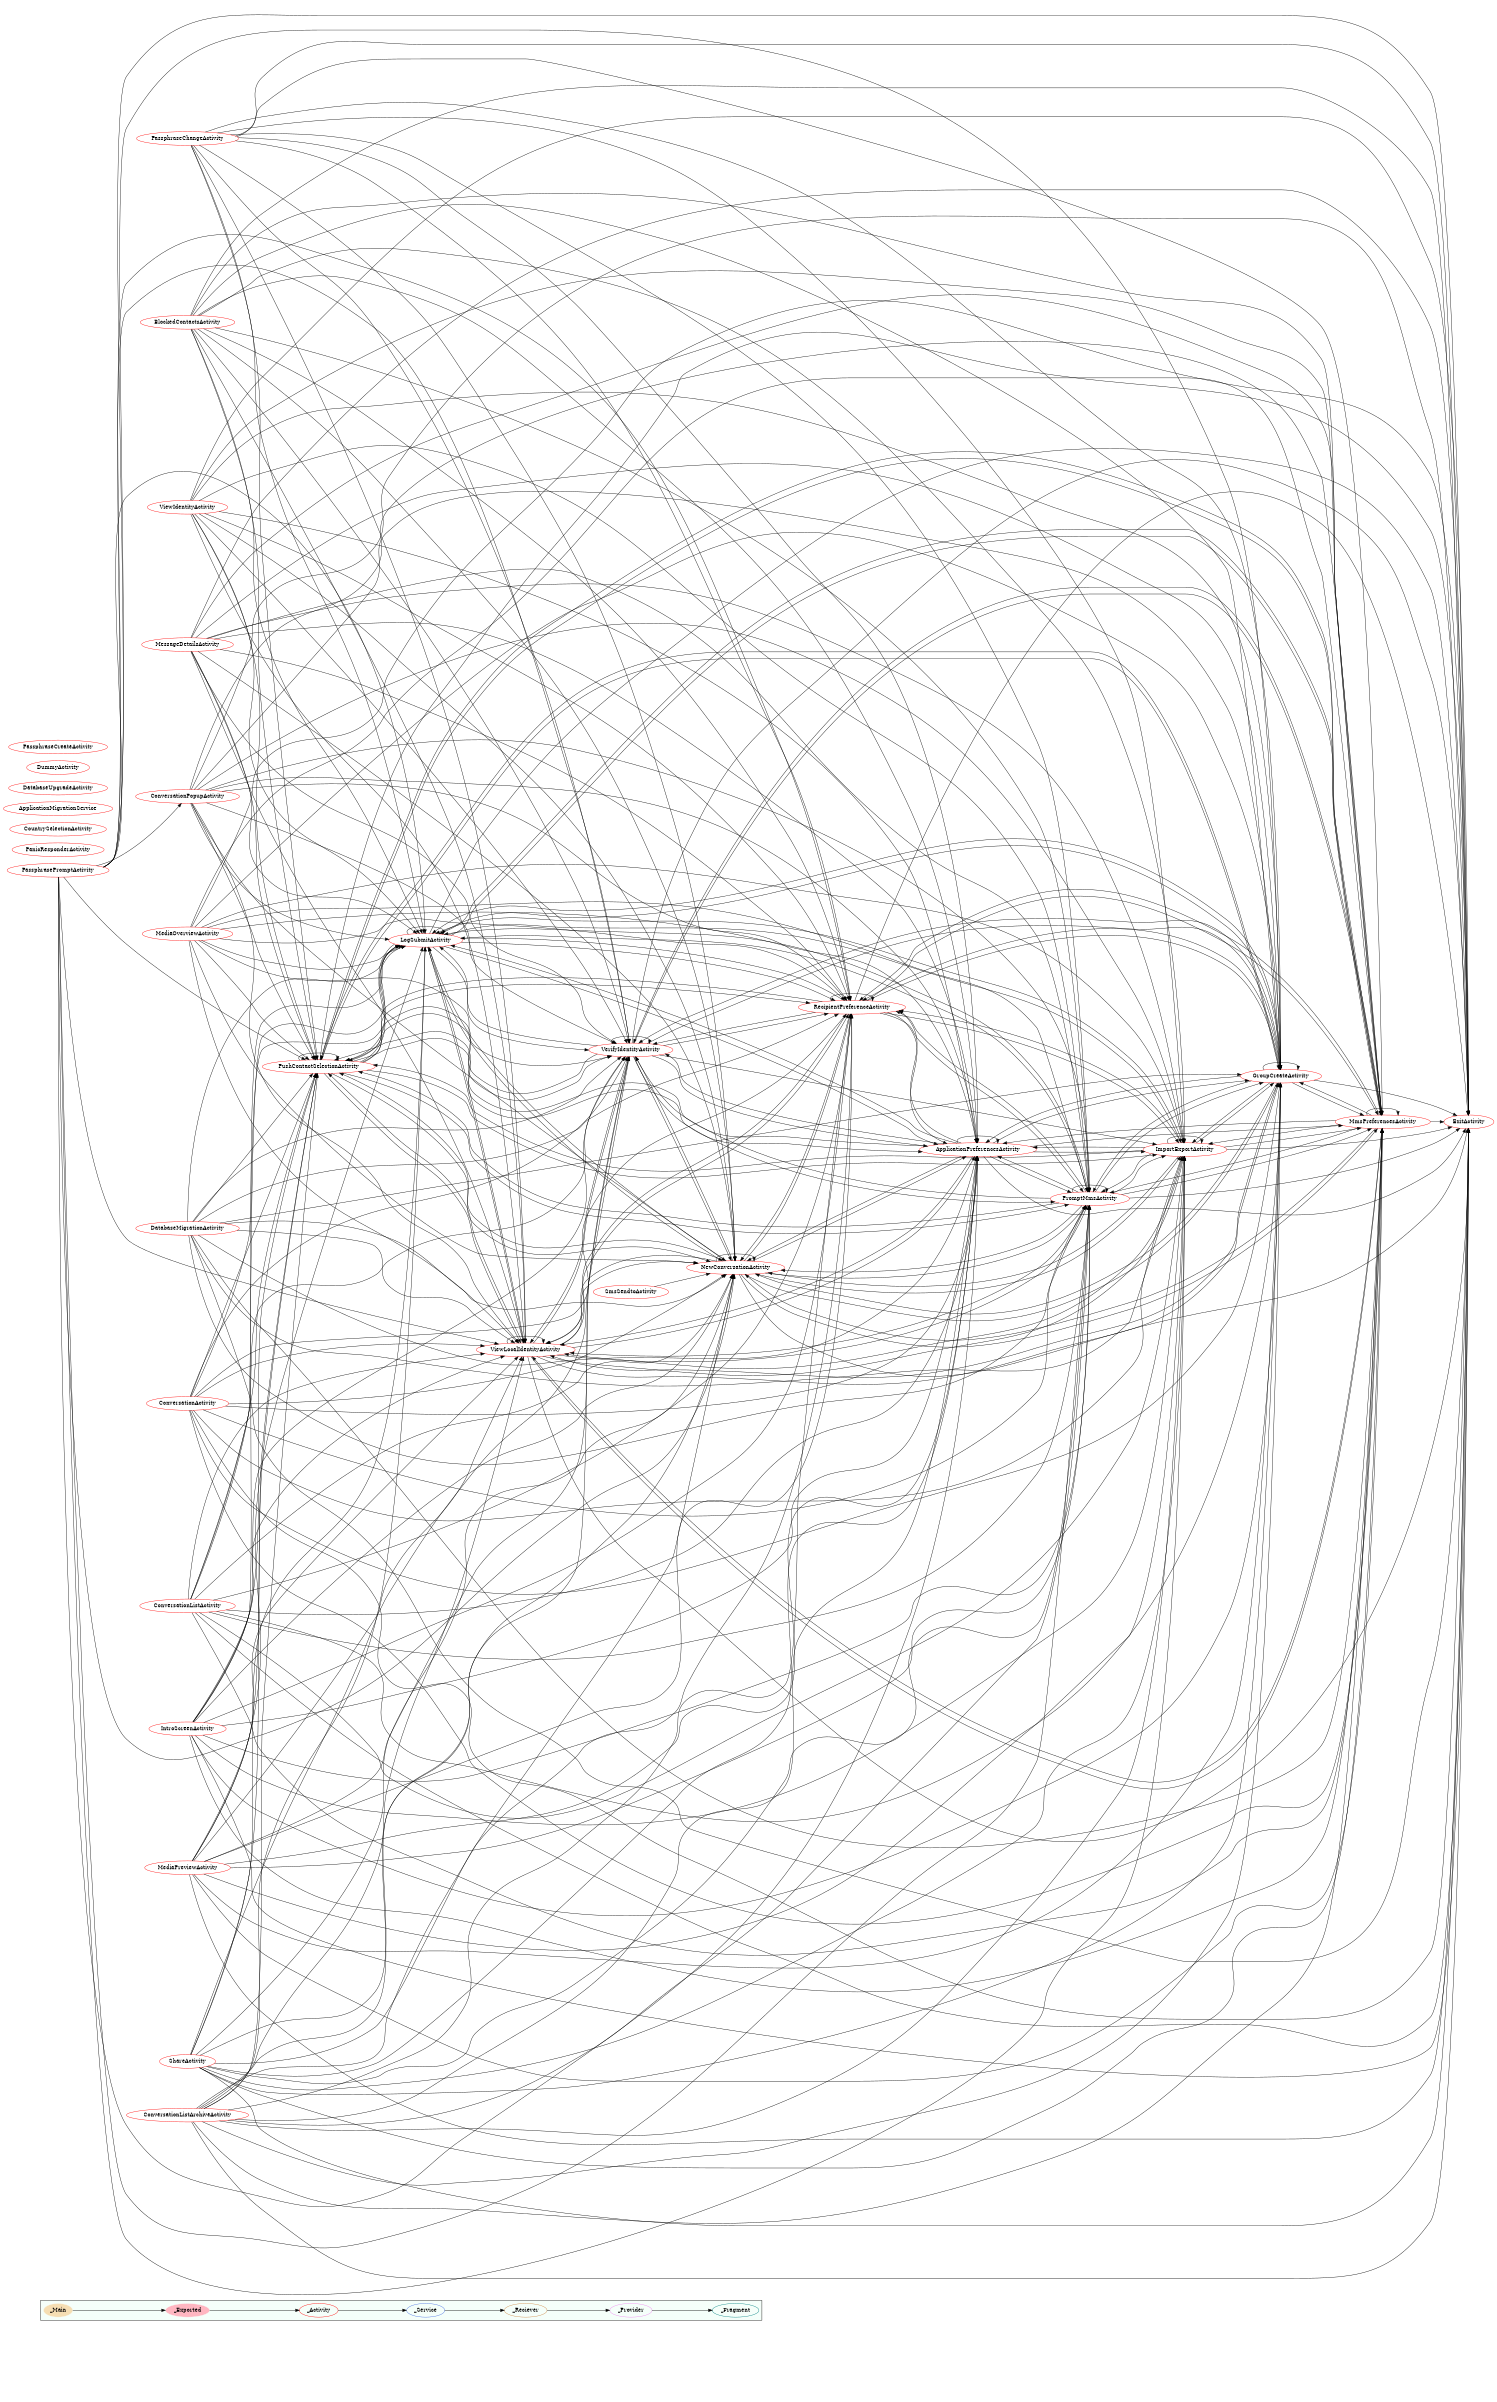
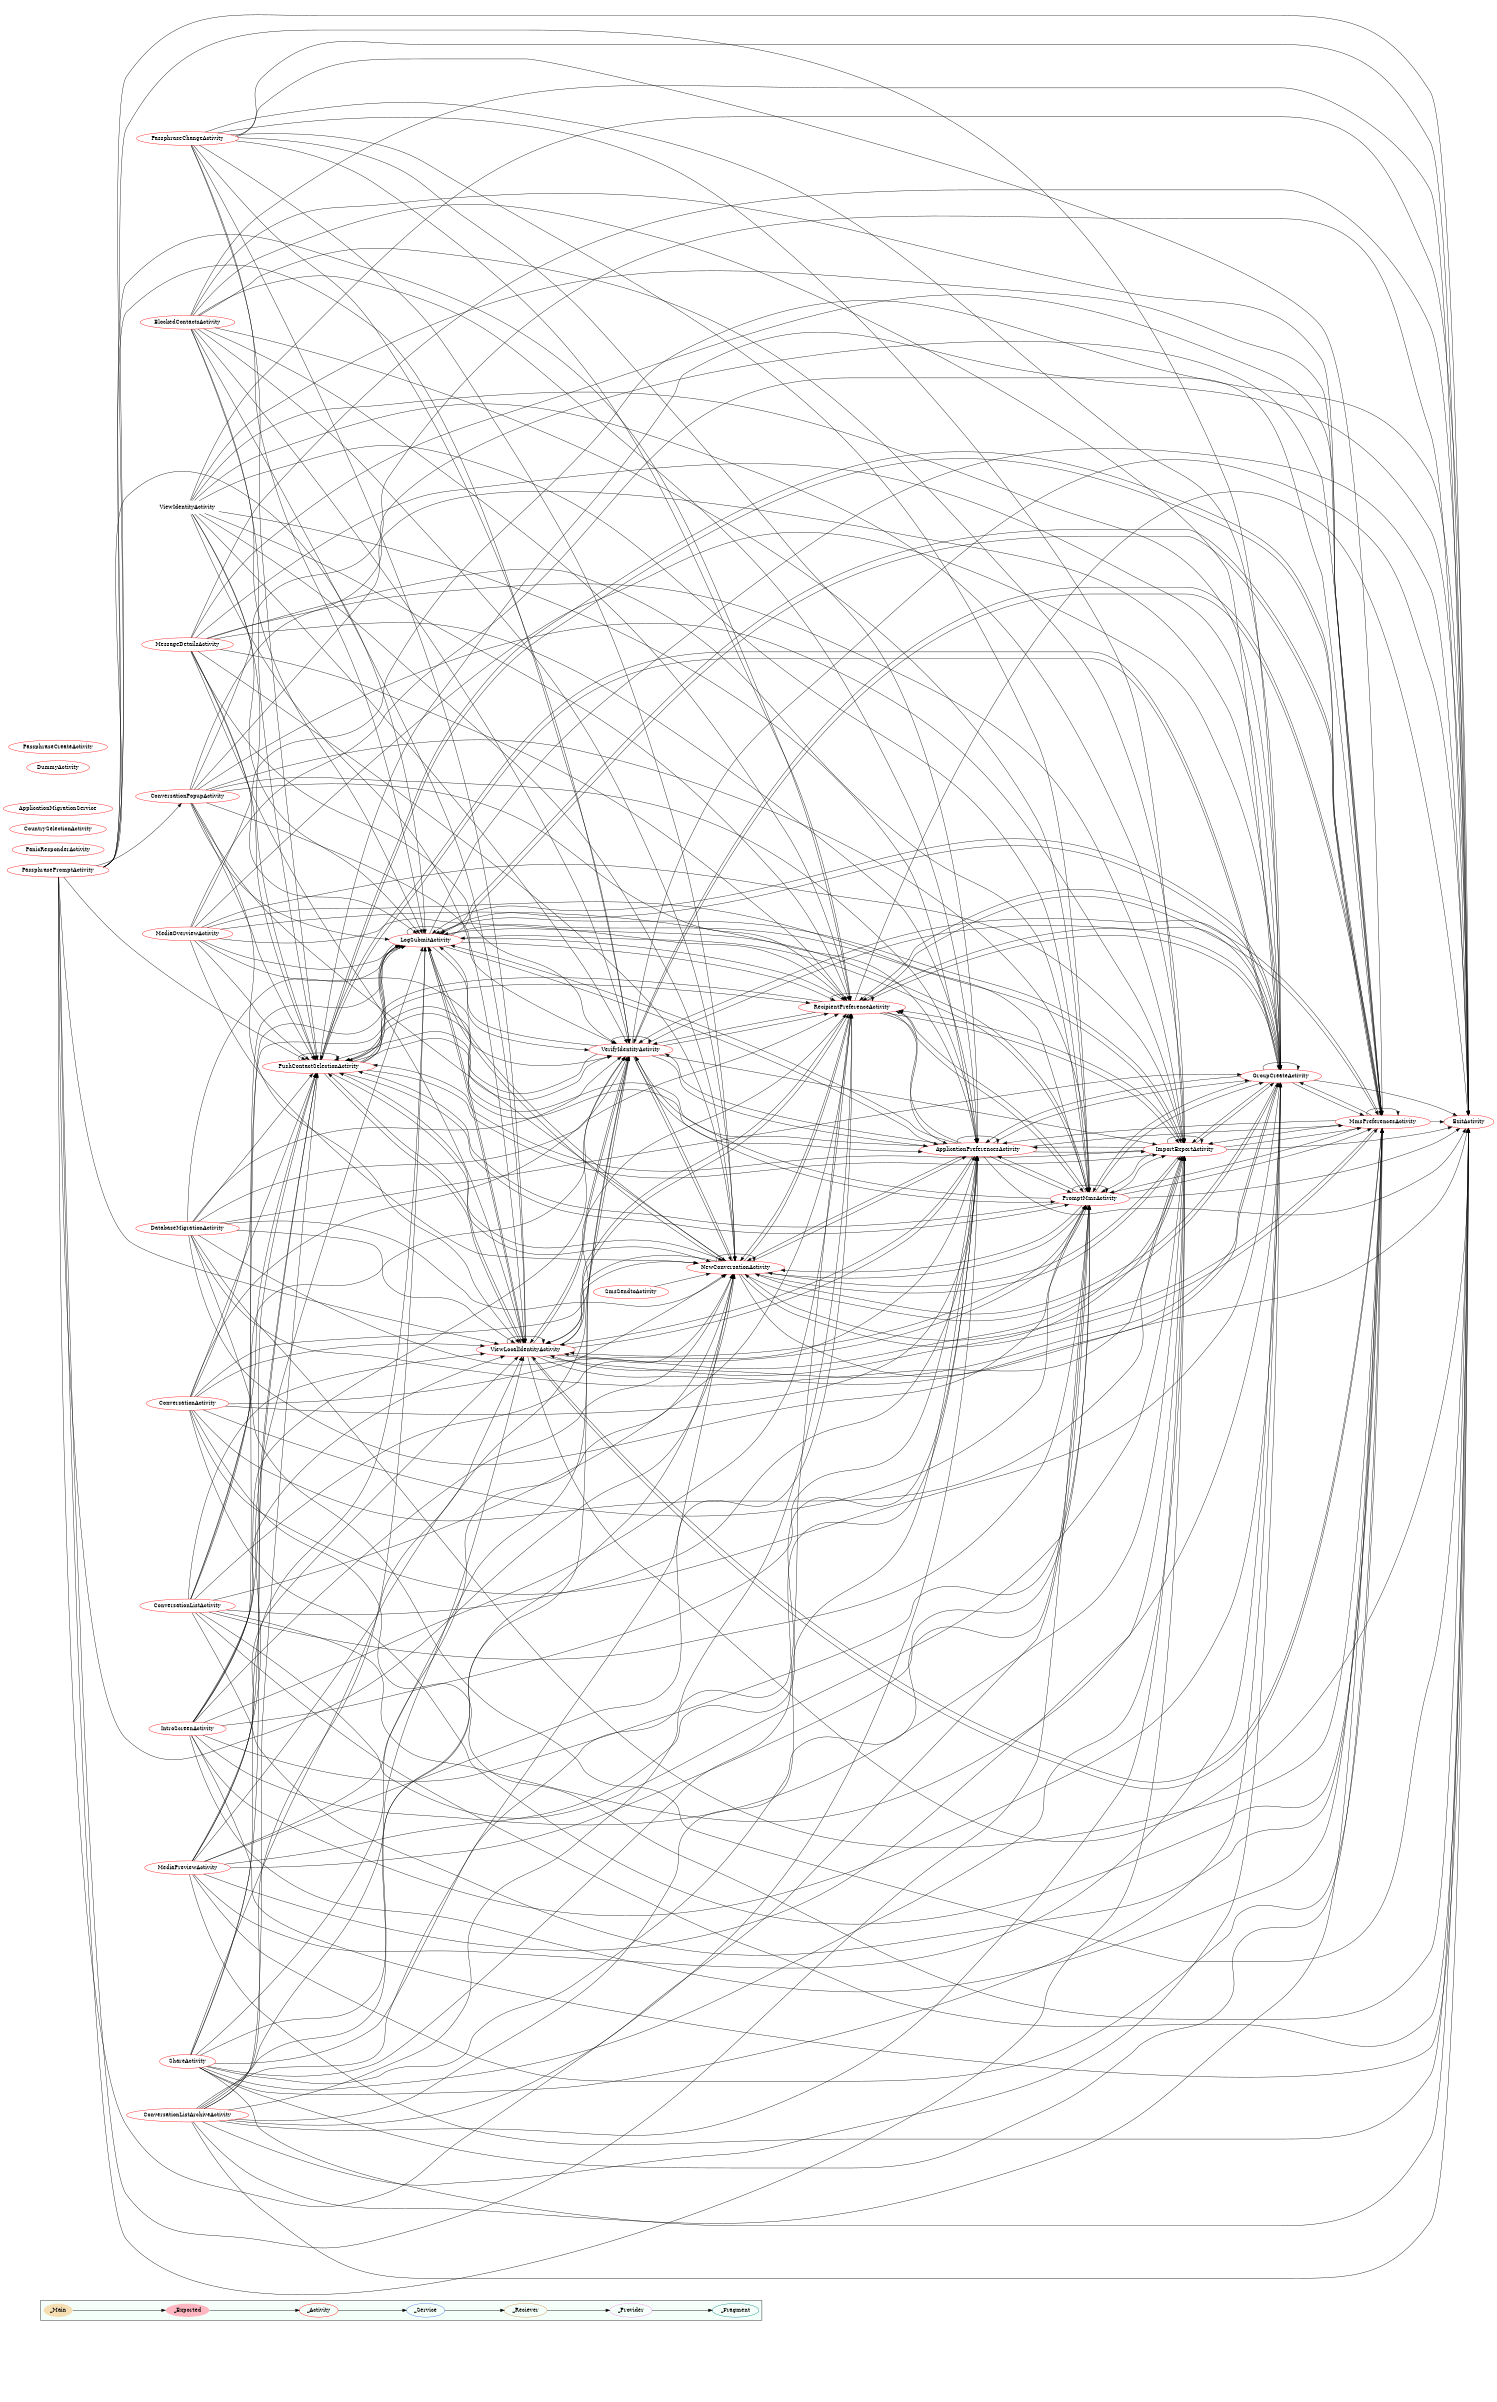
(188, 507) -> (188, 507)
none -> (872, 526)
(58, 788) -> none
(310, 1190) -> none
